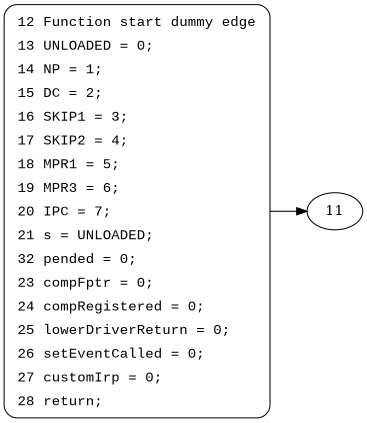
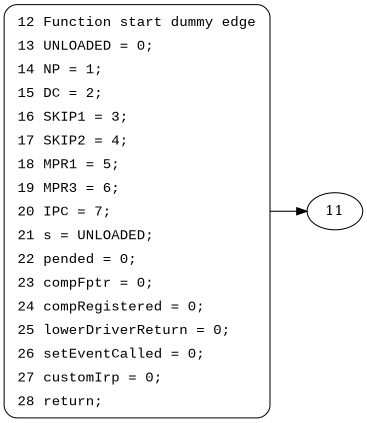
(26, 259) -> (26, 259)
